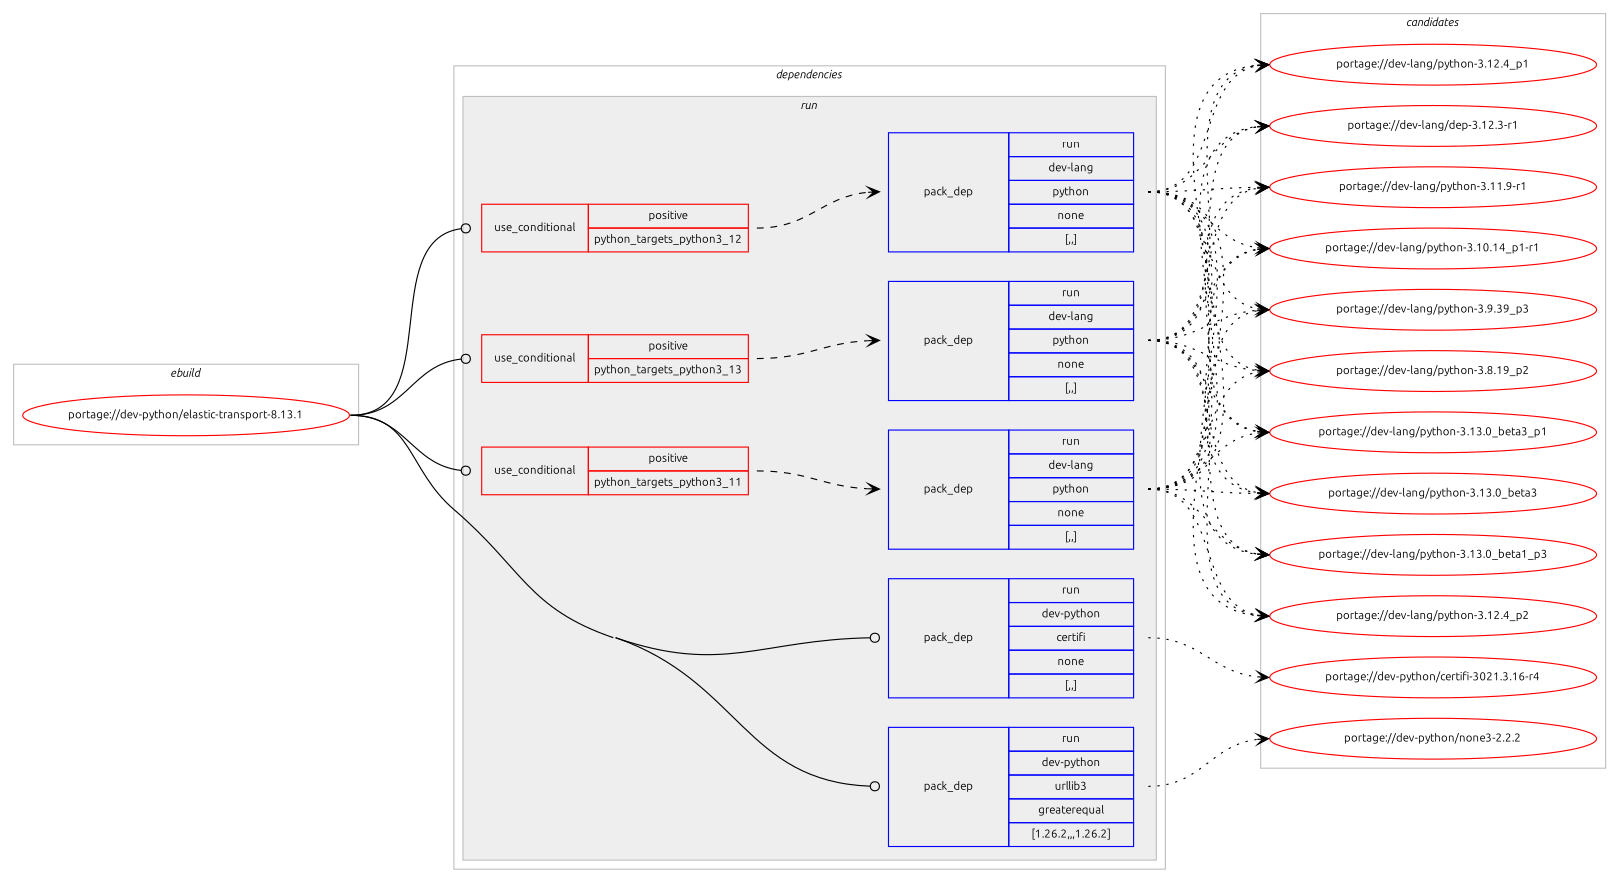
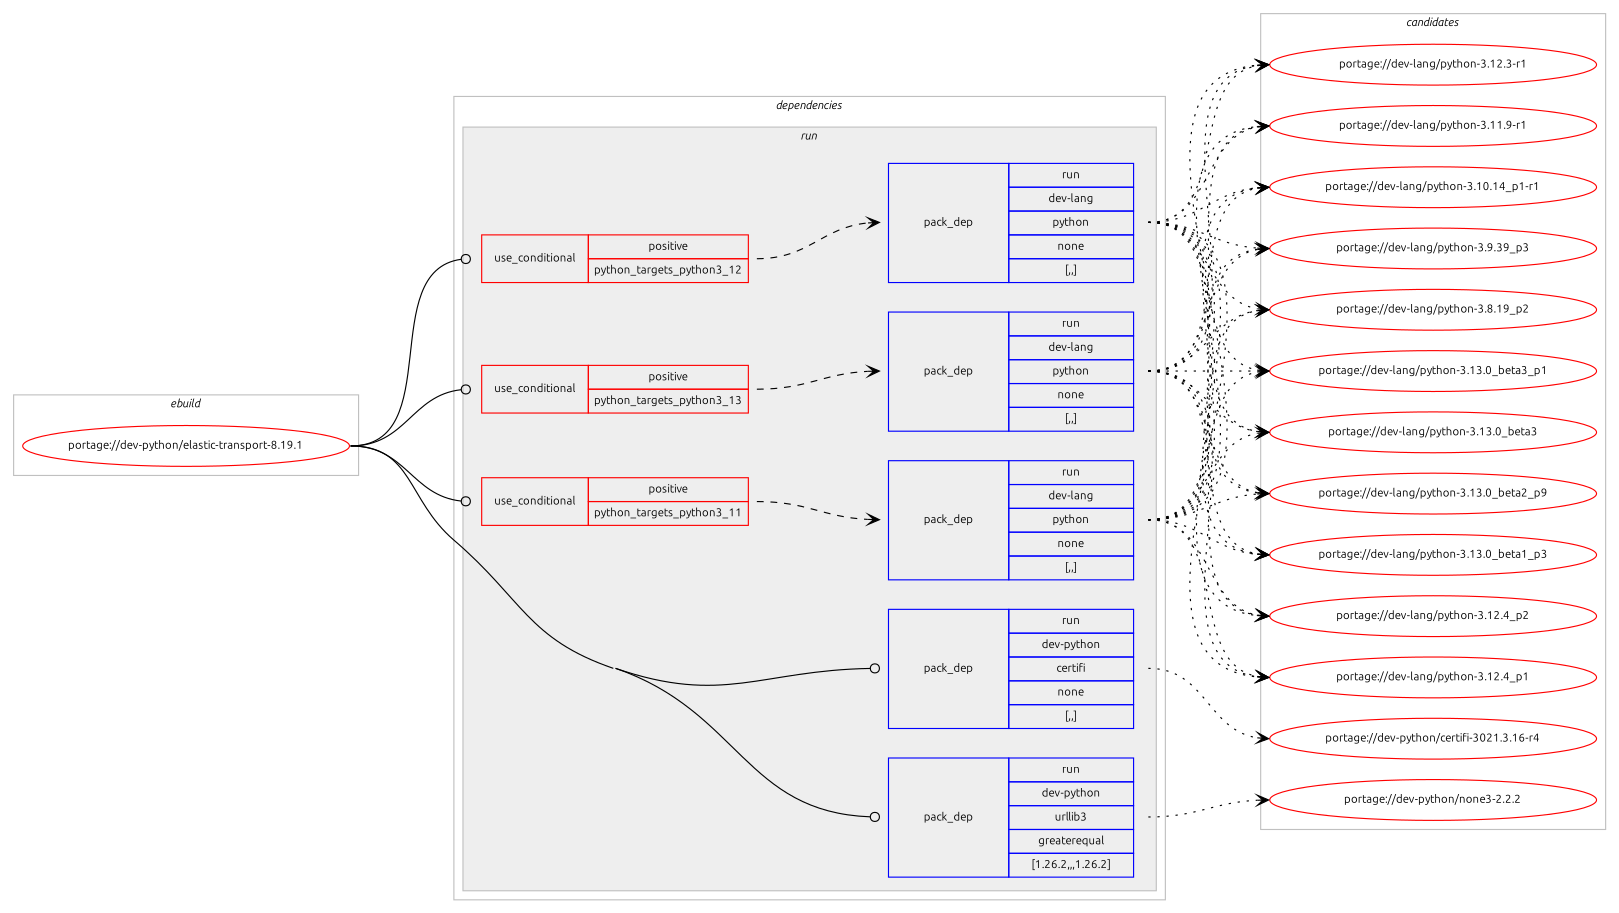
(1433, 126) -> (1433, 65)
(186, 415) -> (186, 446)
none -> (1433, 494)
